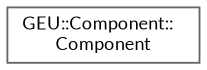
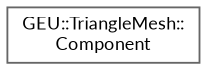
(103, 35) -> (103, 35)
